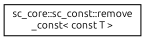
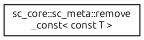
(73, 20) -> (72, 20)
